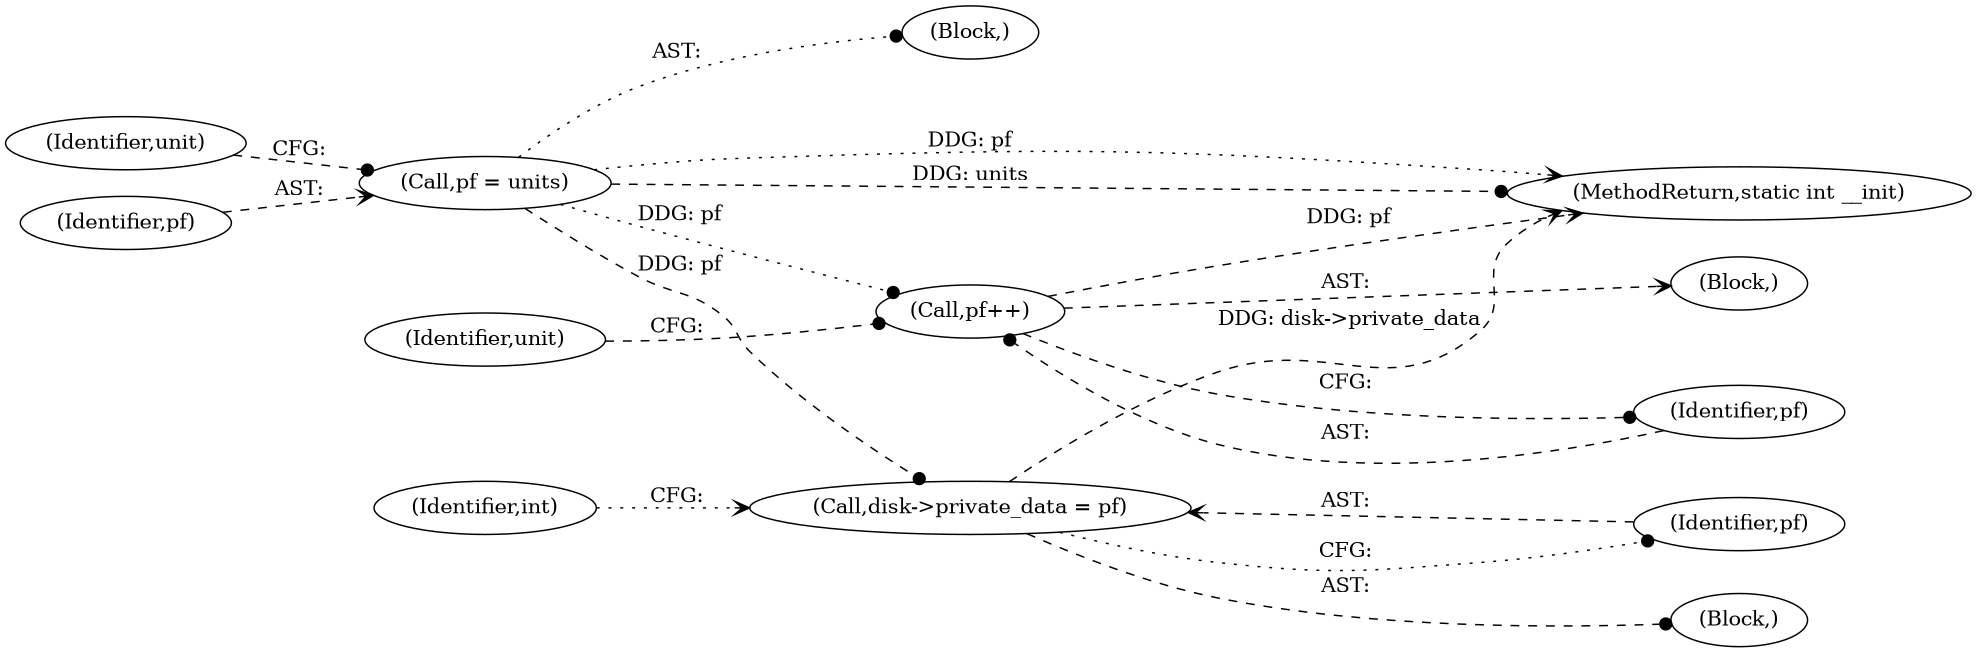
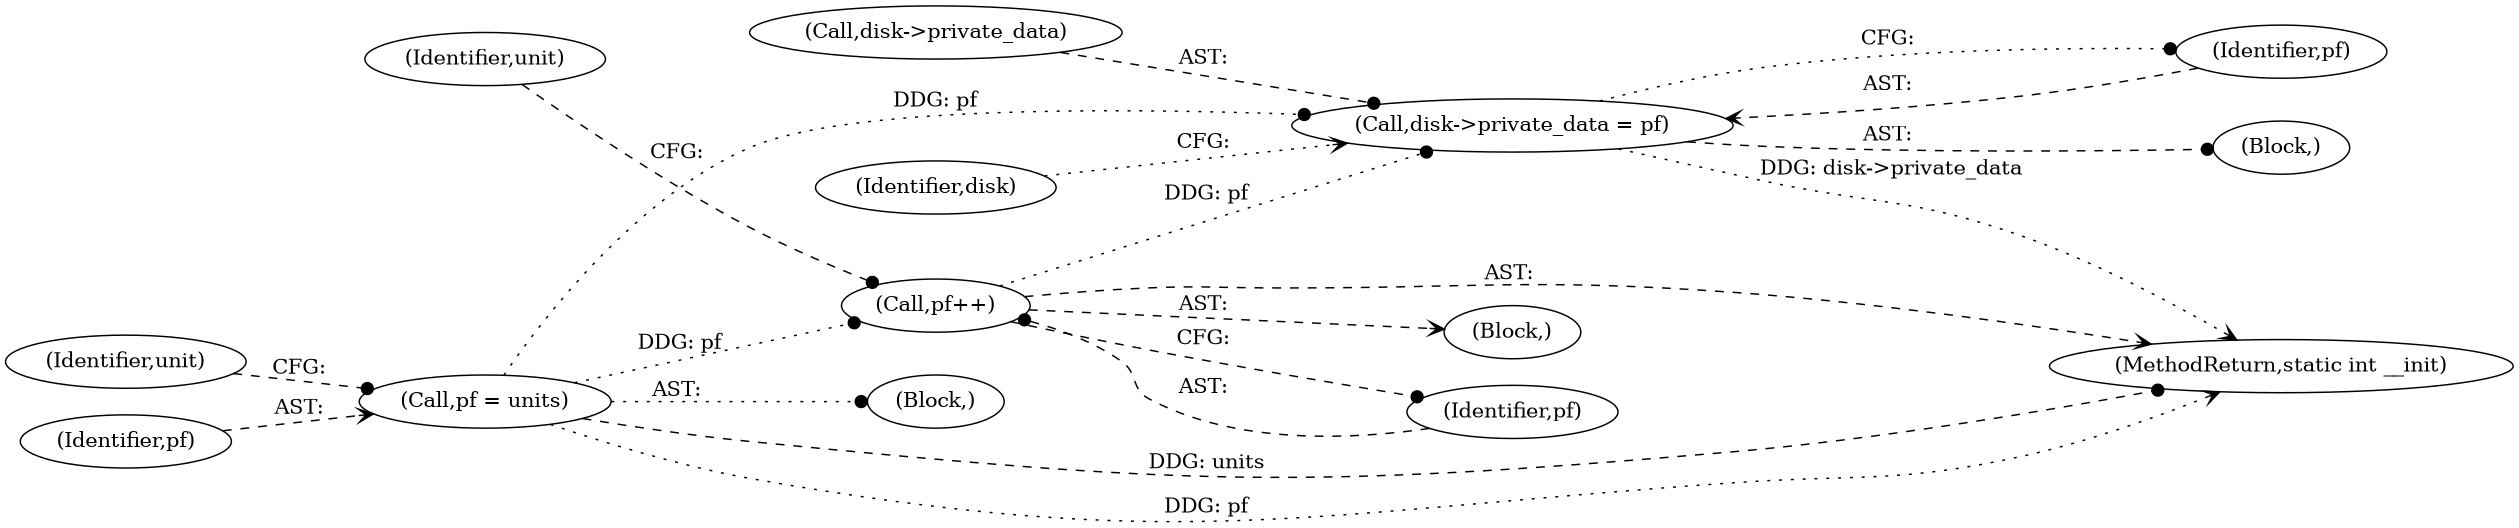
none -> (936, 32)
(1349, 218) -> (1512, 274)
none -> (1210, 220)
(732, 325) -> (853, 124)
(1307, 361) -> (1931, 210)
(485, 508) -> (936, 188)
